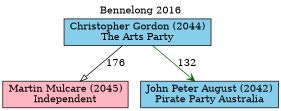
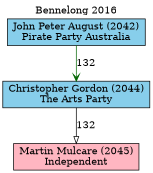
(171, 61) -> (76, 60)
(116, 63) -> (86, 126)
